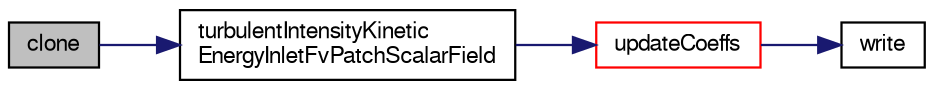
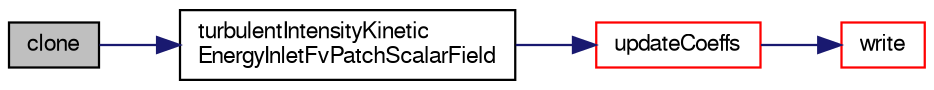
(883, 45) -> (883, 45)
